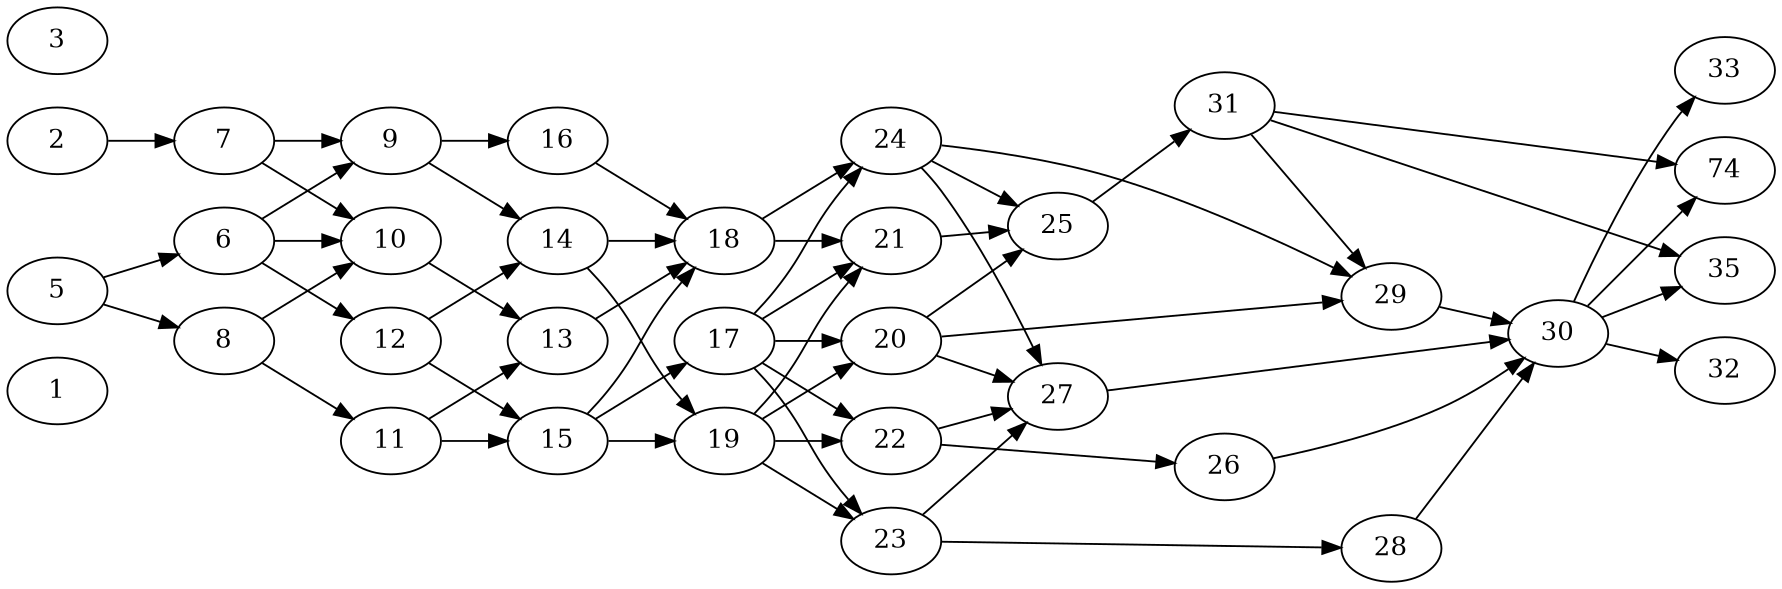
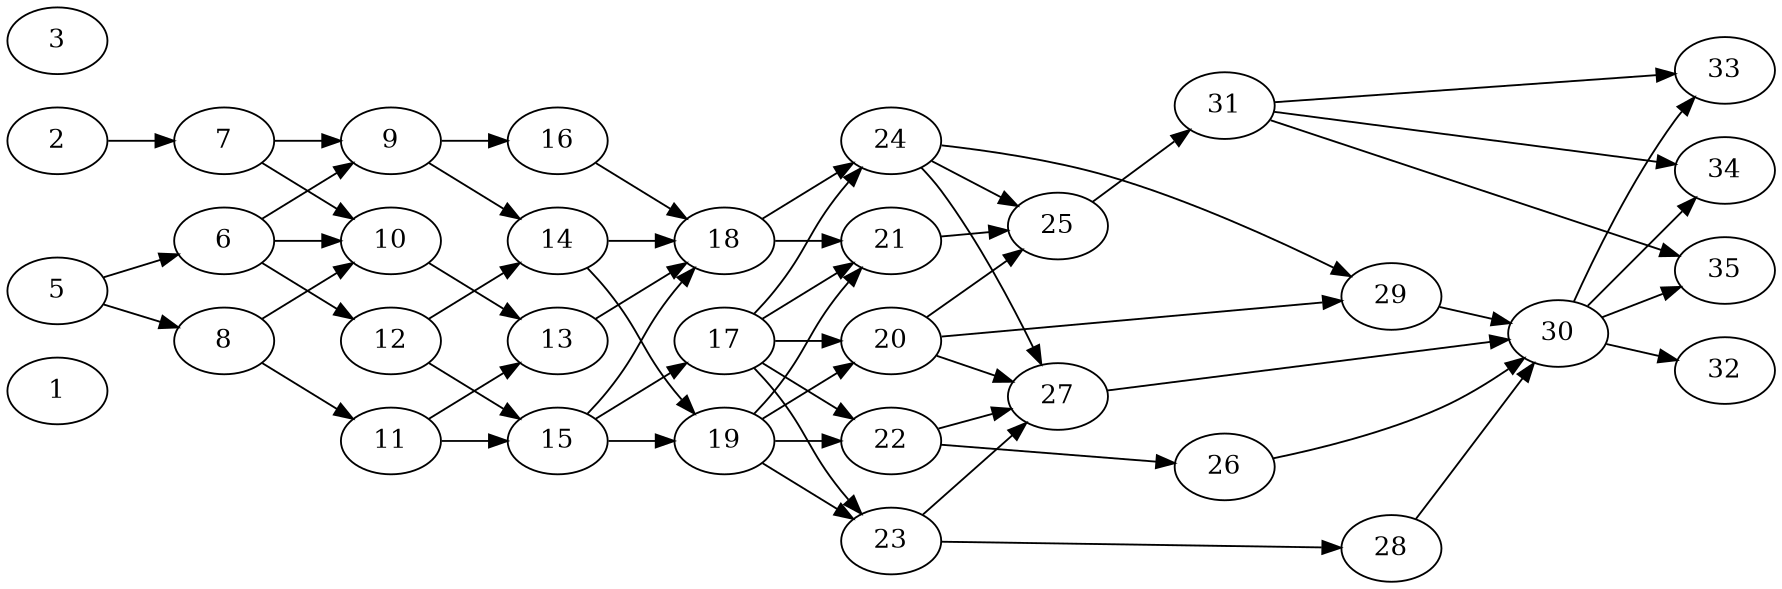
(1725, 170) -> (1725, 170)
(1302, 194) -> (1466, 89)
